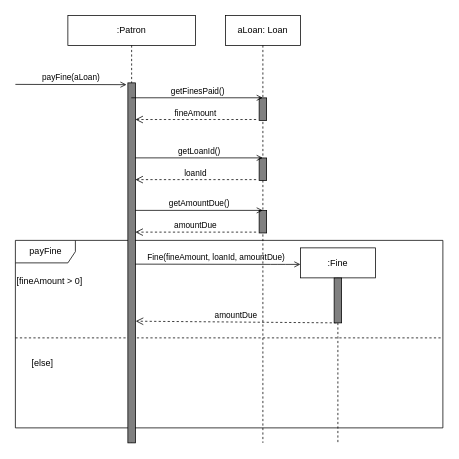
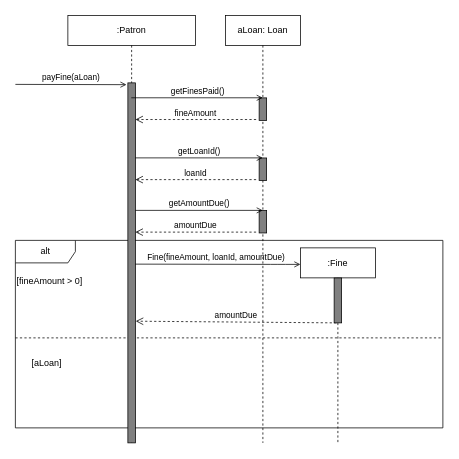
(46, 252) -> (46, 252)
(45, 363) -> (49, 363)
